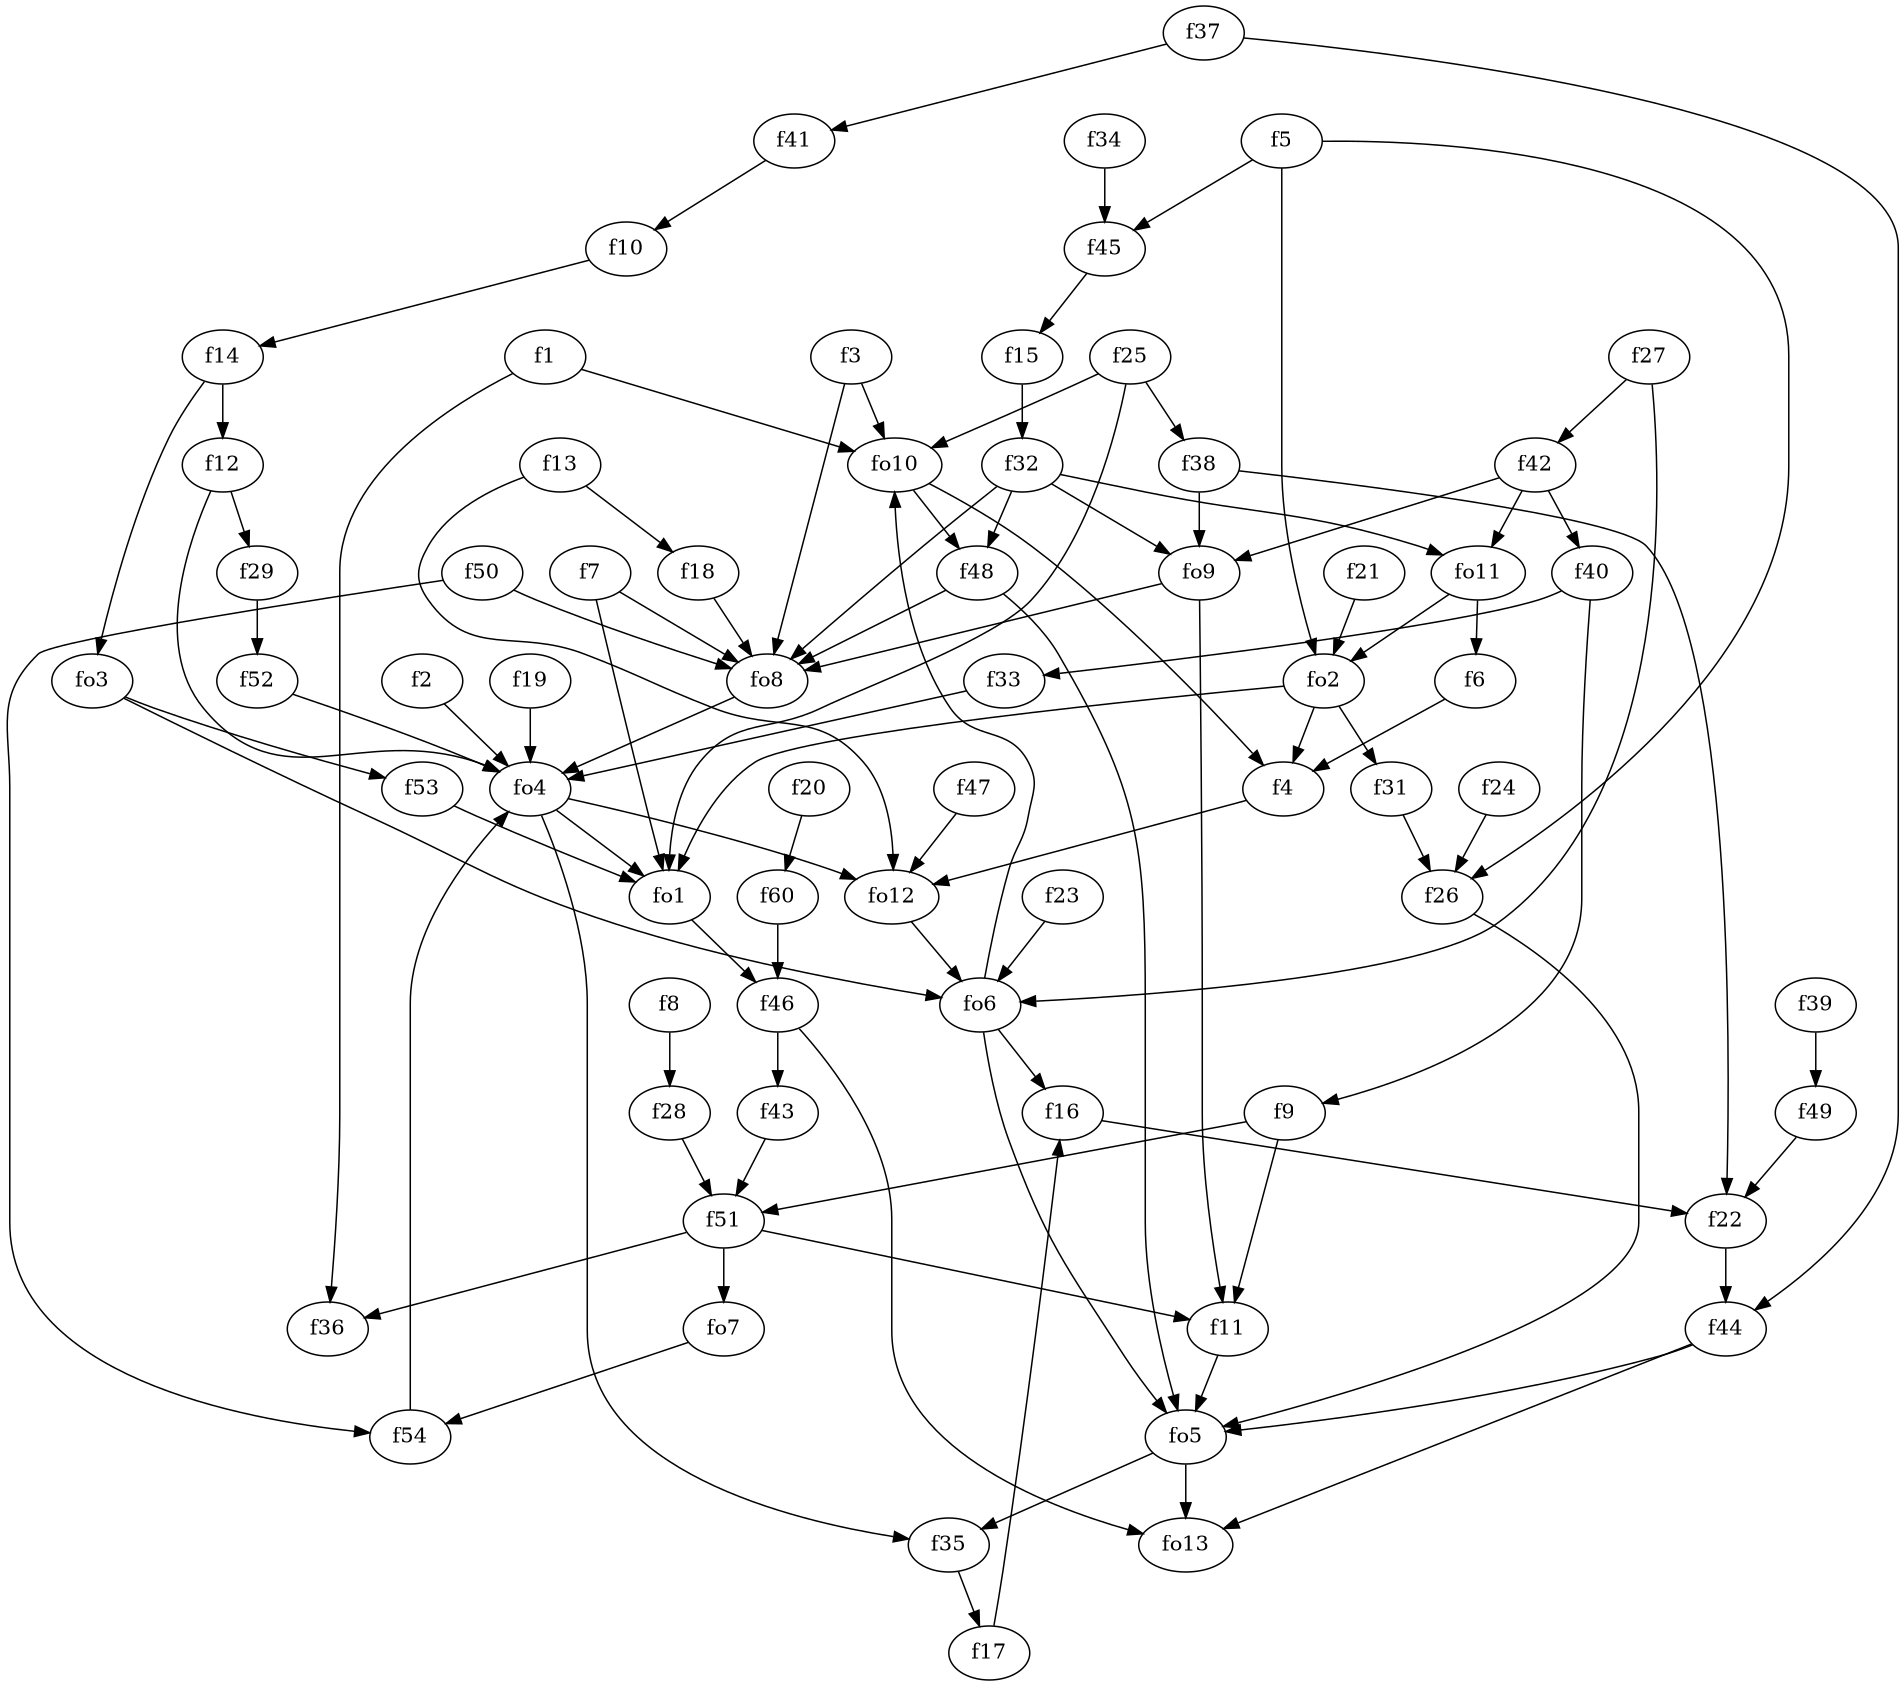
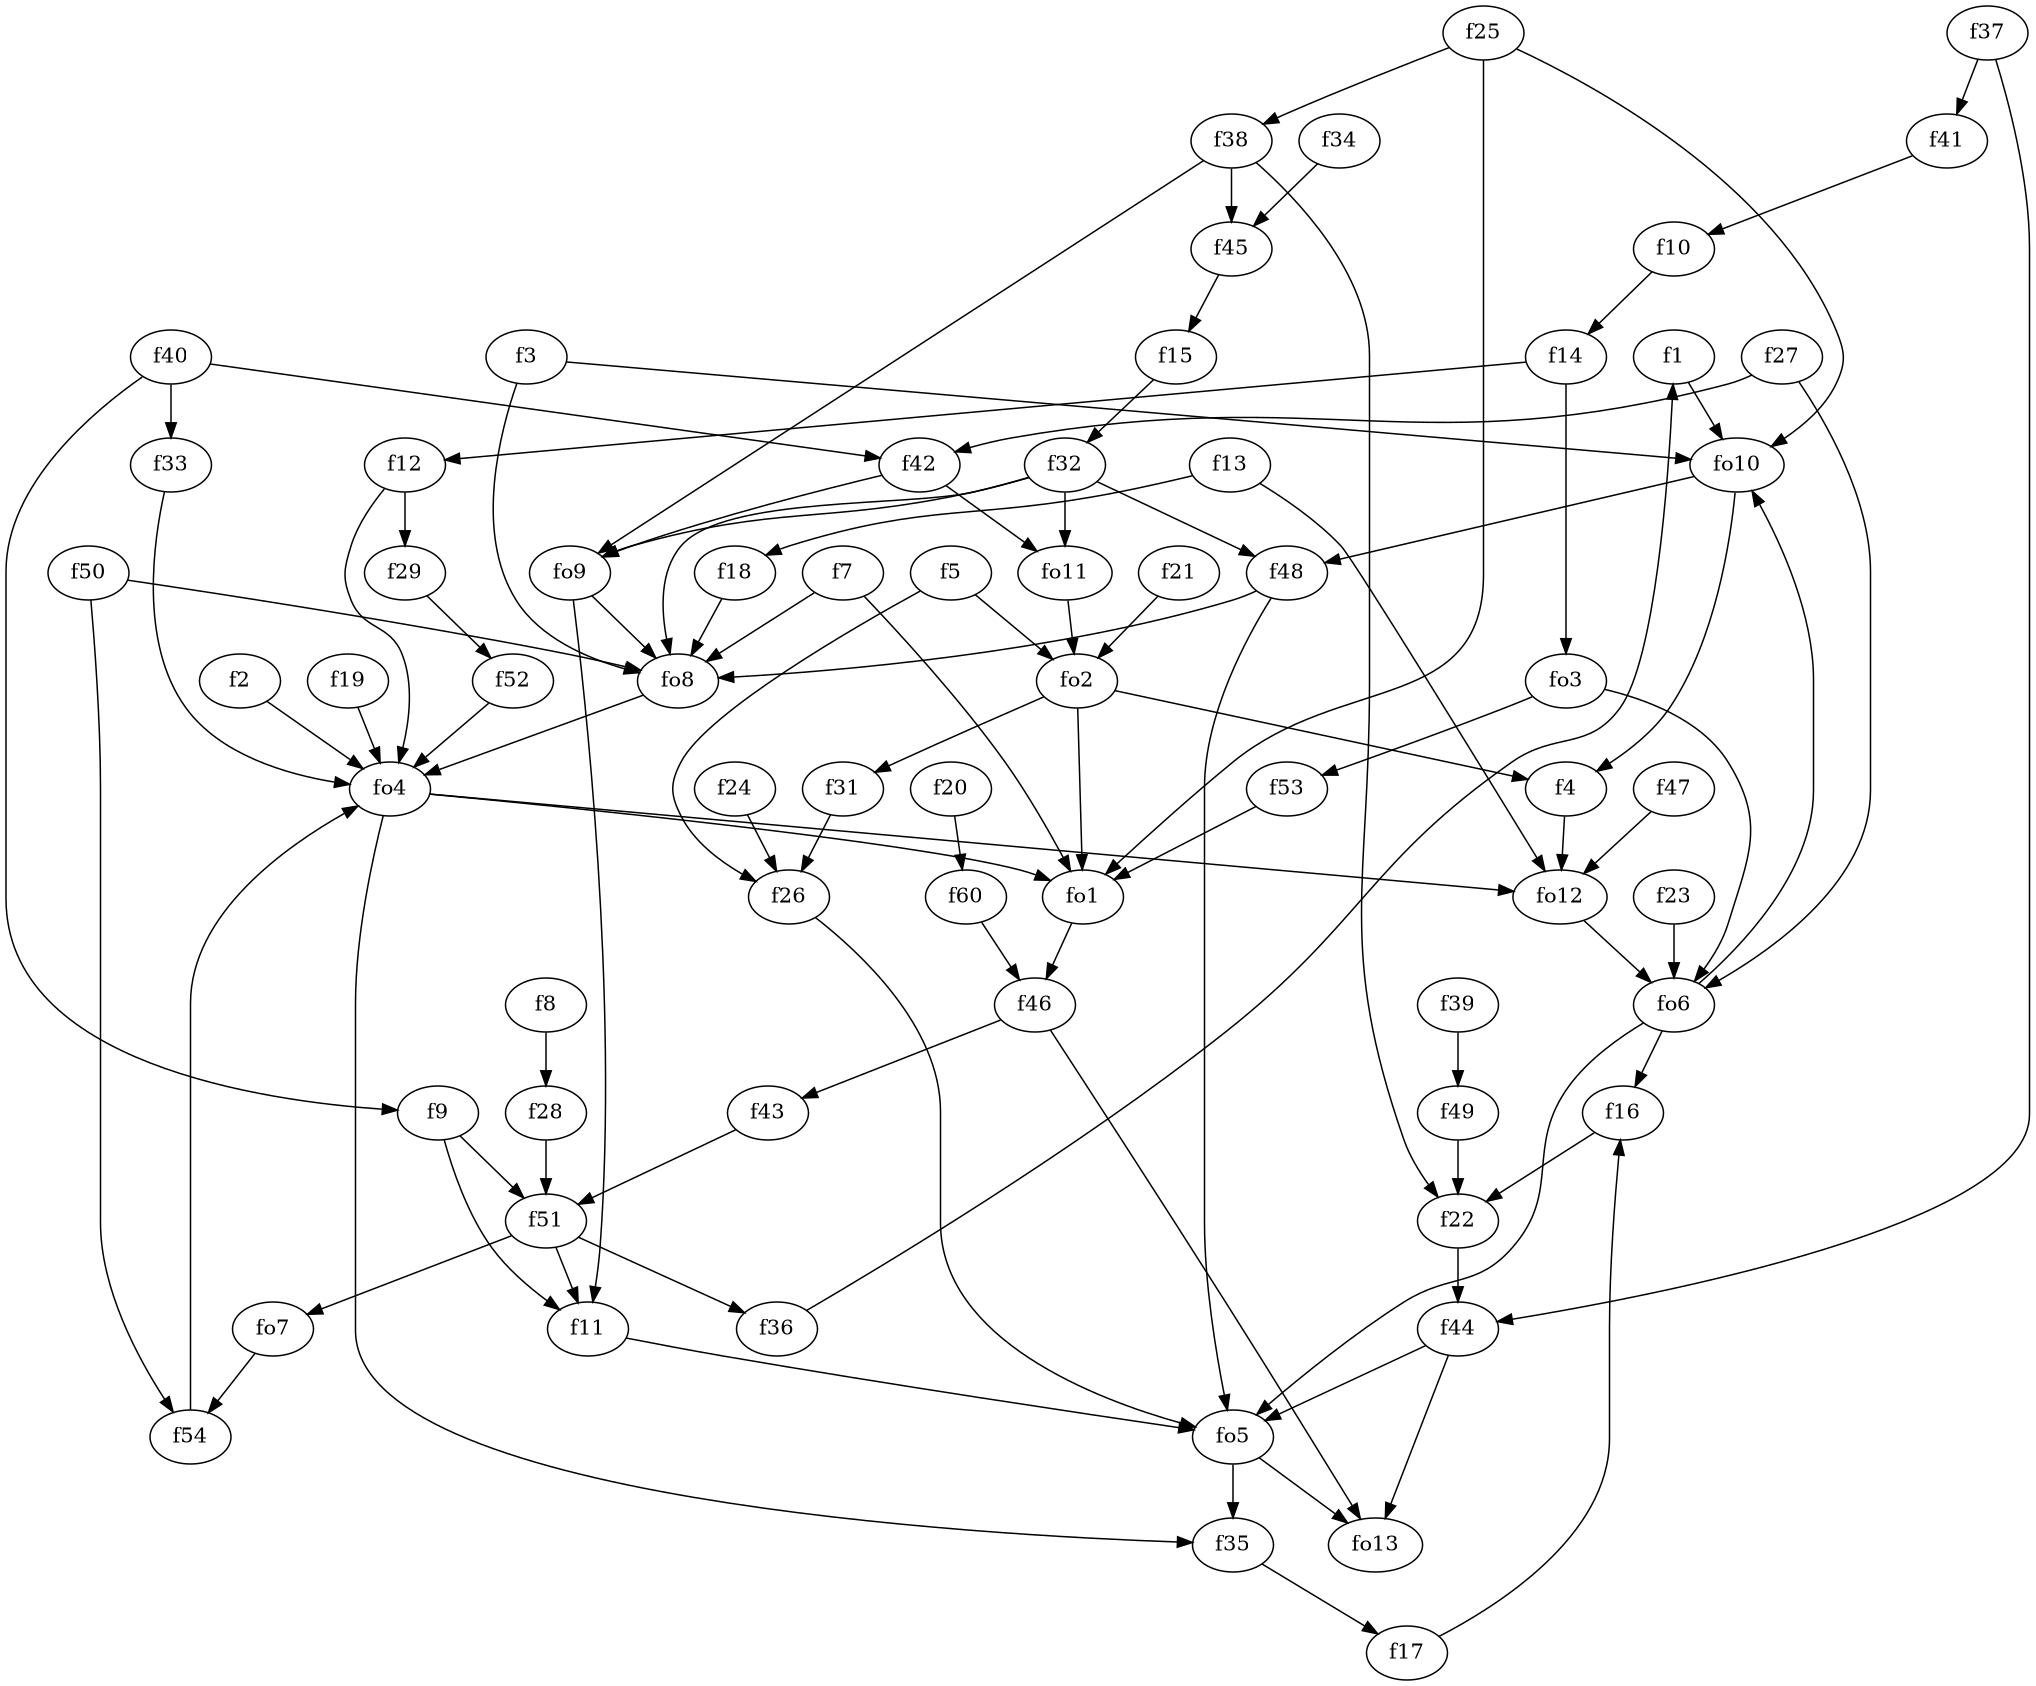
(1200, 191) -> (1232, 188)
(1558, 508) -> (538, 410)
(1475, 681) -> none
(340, 792) -> (1345, 919)
